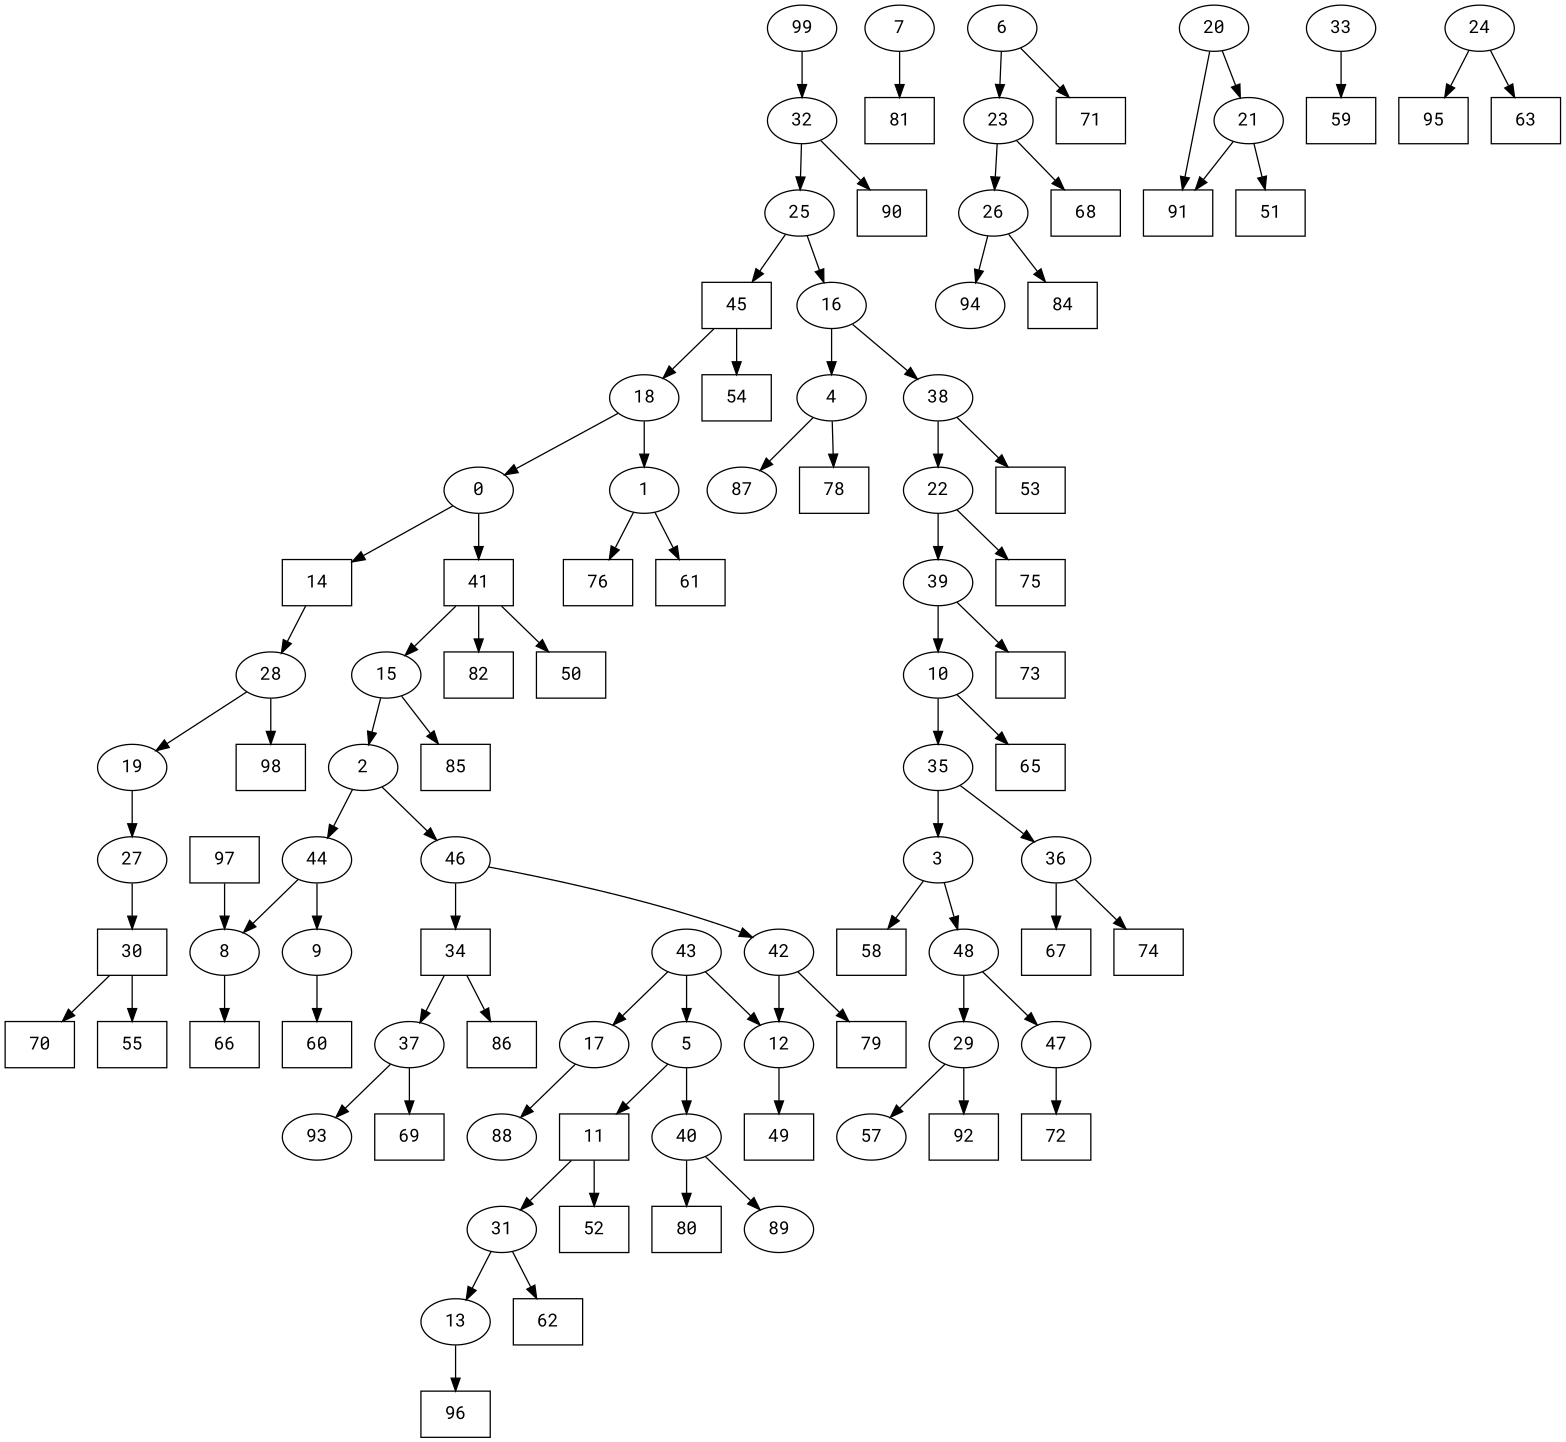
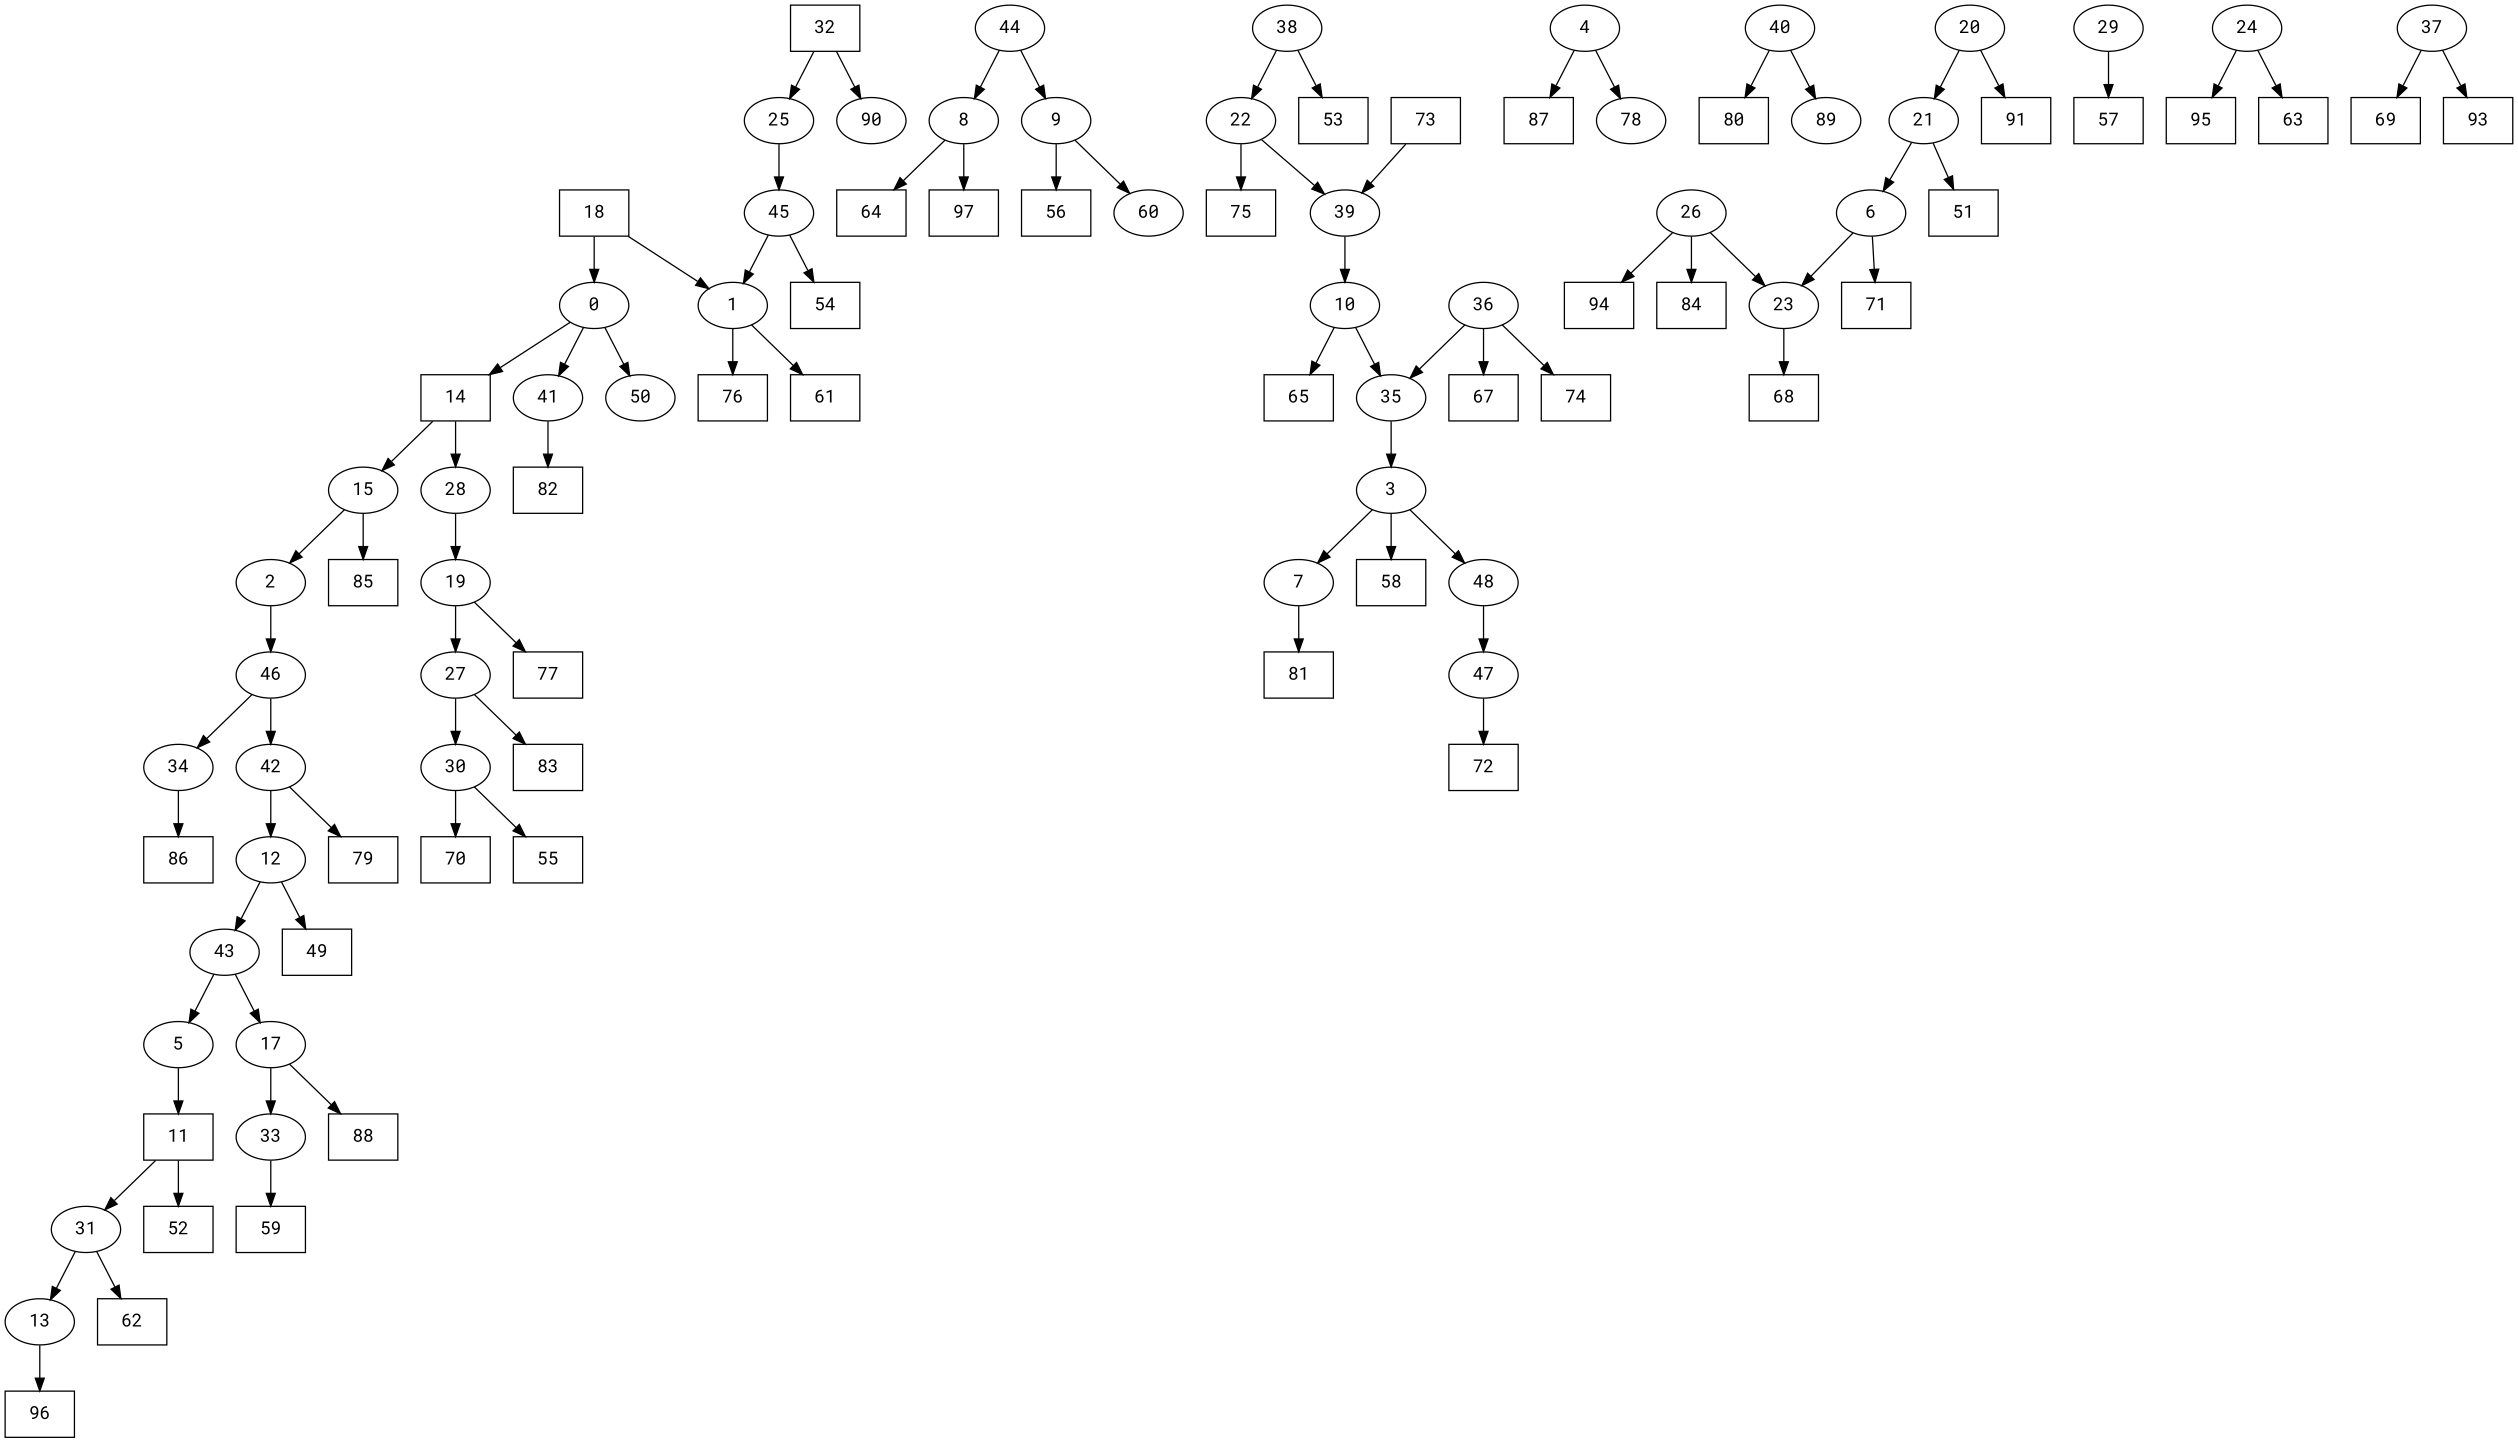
(802, 28) -> none
(802, 121) -> (825, 28)
(1218, 160) -> (1901, 161)
(996, 161) -> (1733, 255)
(892, 213) -> (871, 121)
none -> (1056, 213)
(737, 305) -> (779, 213)
(832, 305) -> none
(970, 305) -> (1599, 305)
(693, 349) -> (759, 253)
(644, 398) -> (594, 213)
(742, 490) -> (1539, 121)
(834, 490) -> (1631, 121)
none -> (1350, 532)
(479, 583) -> (548, 398)
(978, 622) -> (1388, 164)
(520, 624) -> (614, 346)
(435, 626) -> (412, 441)
none -> (548, 675)
(571, 675) -> (640, 398)
(271, 767) -> none
none -> (548, 767)
(343, 808) -> none
(992, 810) -> (1442, 347)
(225, 900) -> (964, 161)
(132, 952) -> (456, 767)
(456, 952) -> (178, 767)
(964, 992) -> none
(435, 993) -> none
(728, 994) -> (251, 900)
(225, 1045) -> (871, 213)
(317, 1045) -> (1149, 213)
none -> (271, 1085)
(687, 1085) -> none
(317, 1137) -> (2478, 121)
(502, 1137) -> (363, 1137)
(871, 1137) -> (2109, 121)
(964, 1137) -> none
